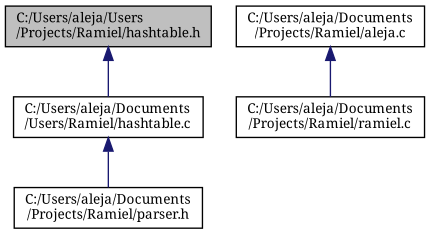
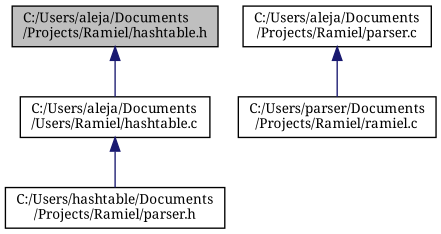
(108, 26) -> (115, 26)
(330, 26) -> (337, 26)
(330, 117) -> (337, 117)
(108, 208) -> (115, 208)
